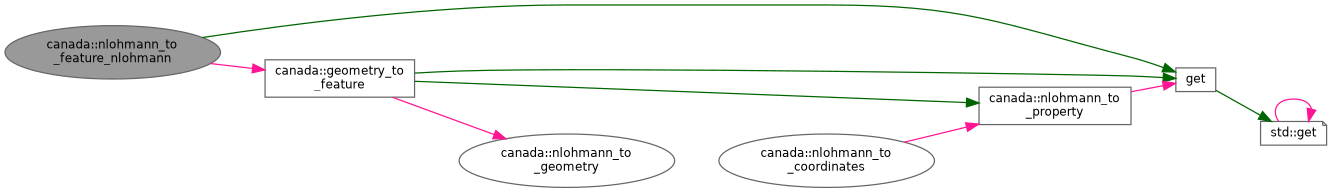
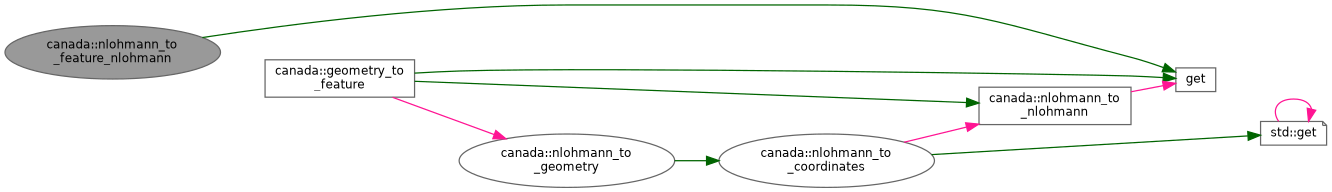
(231, 66) -> none
(1238, 103) -> (1090, 145)
(1055, 106) -> (1055, 106)
none -> (690, 161)
